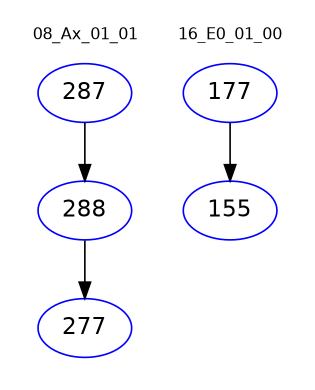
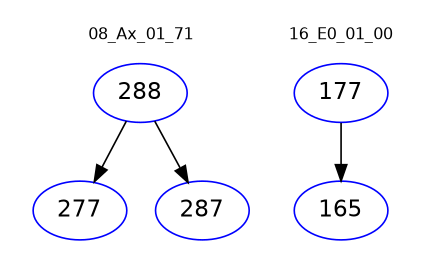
(86, 35) -> (141, 35)
(85, 144) -> (167, 144)
(230, 211) -> (341, 211)
